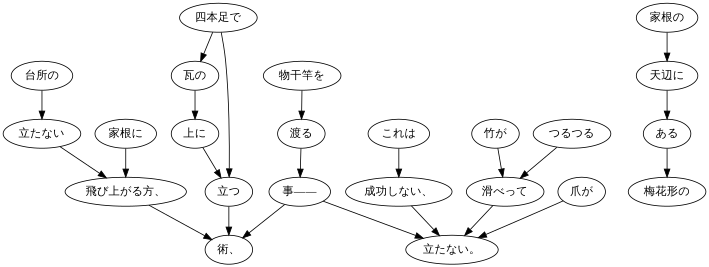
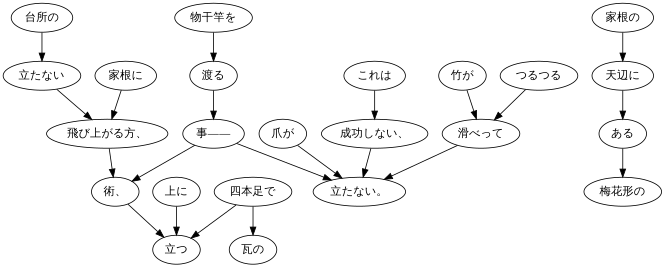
(195, 101) -> none
(229, 217) -> (143, 218)
